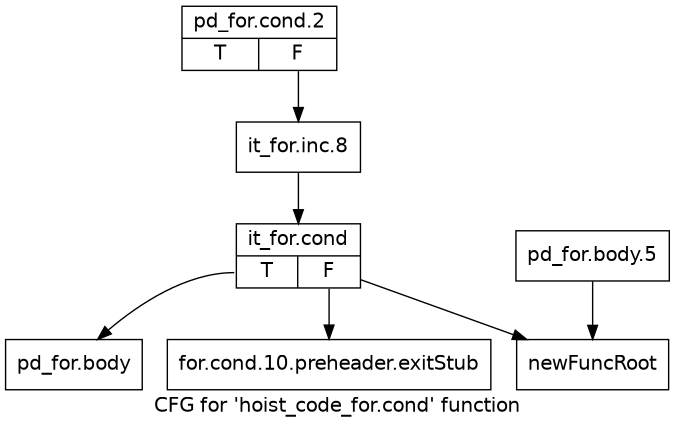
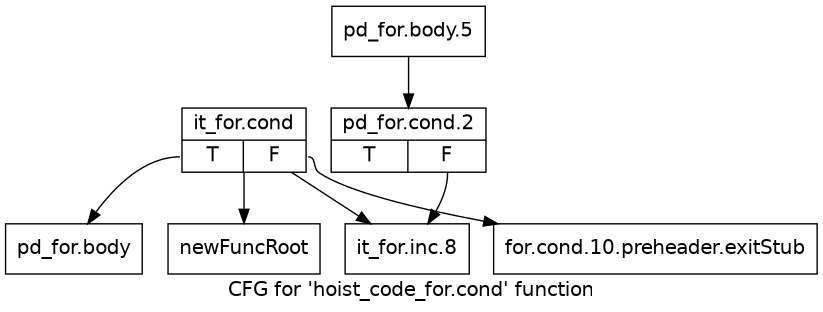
(298, 191) -> (325, 194)
(593, 303) -> (409, 75)
